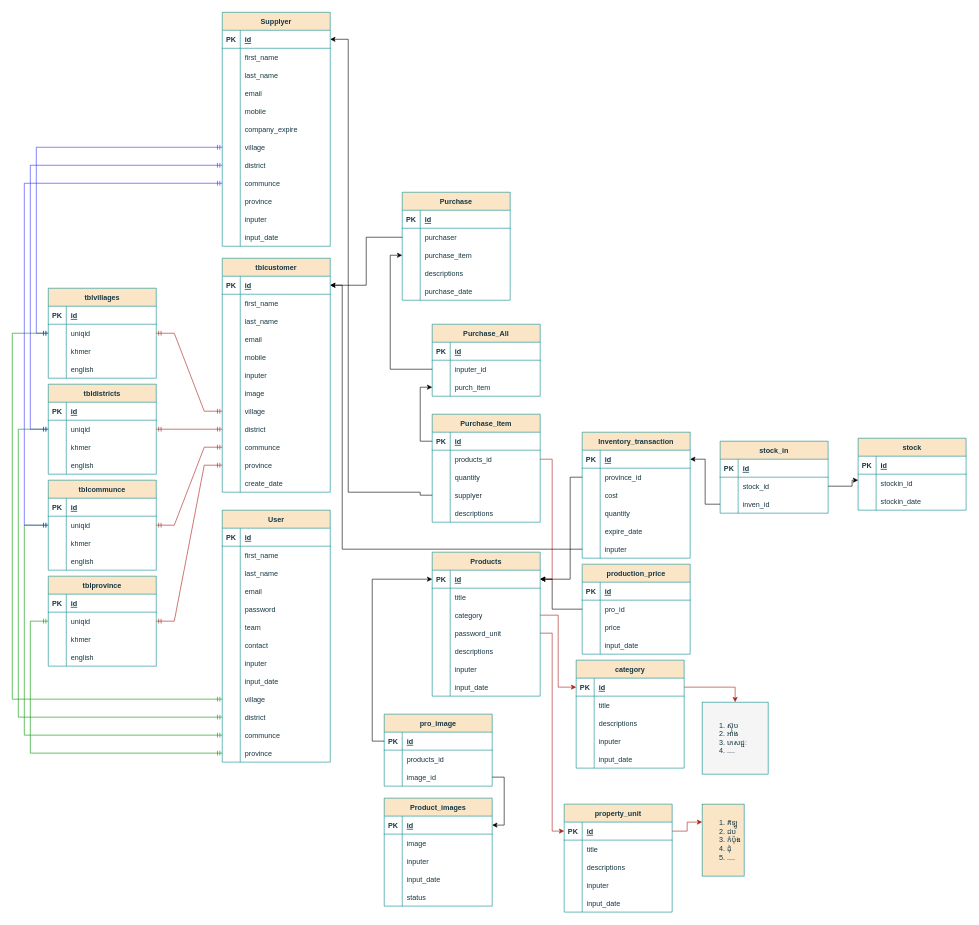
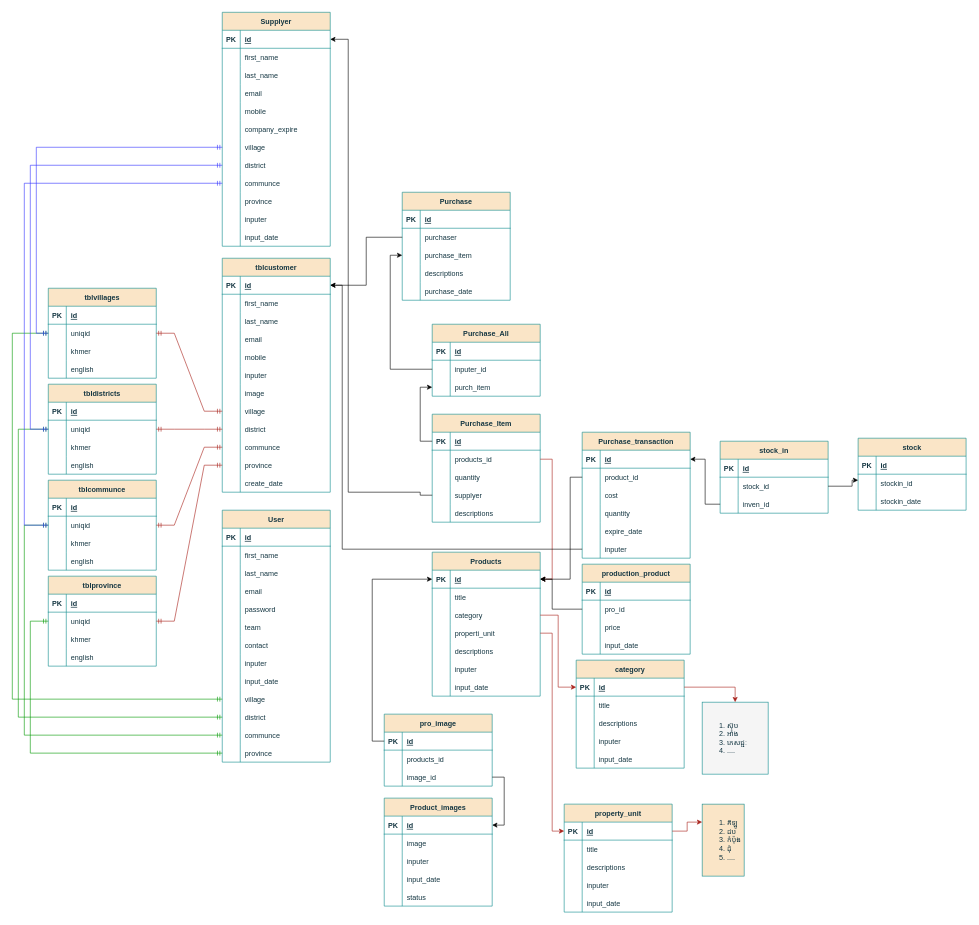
(636, 442) -> (636, 442)
(625, 478) -> (624, 478)
(636, 574) -> (636, 574)
(480, 634) -> (479, 634)
